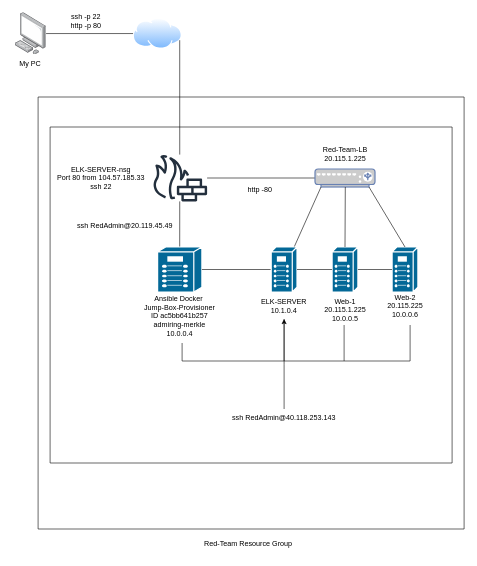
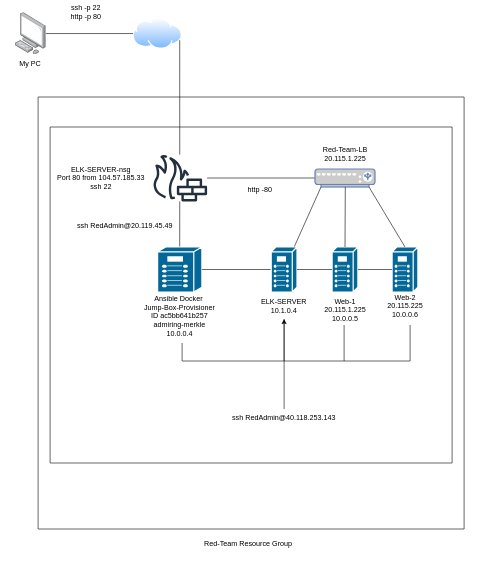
(86, 21) -> (86, 12)
